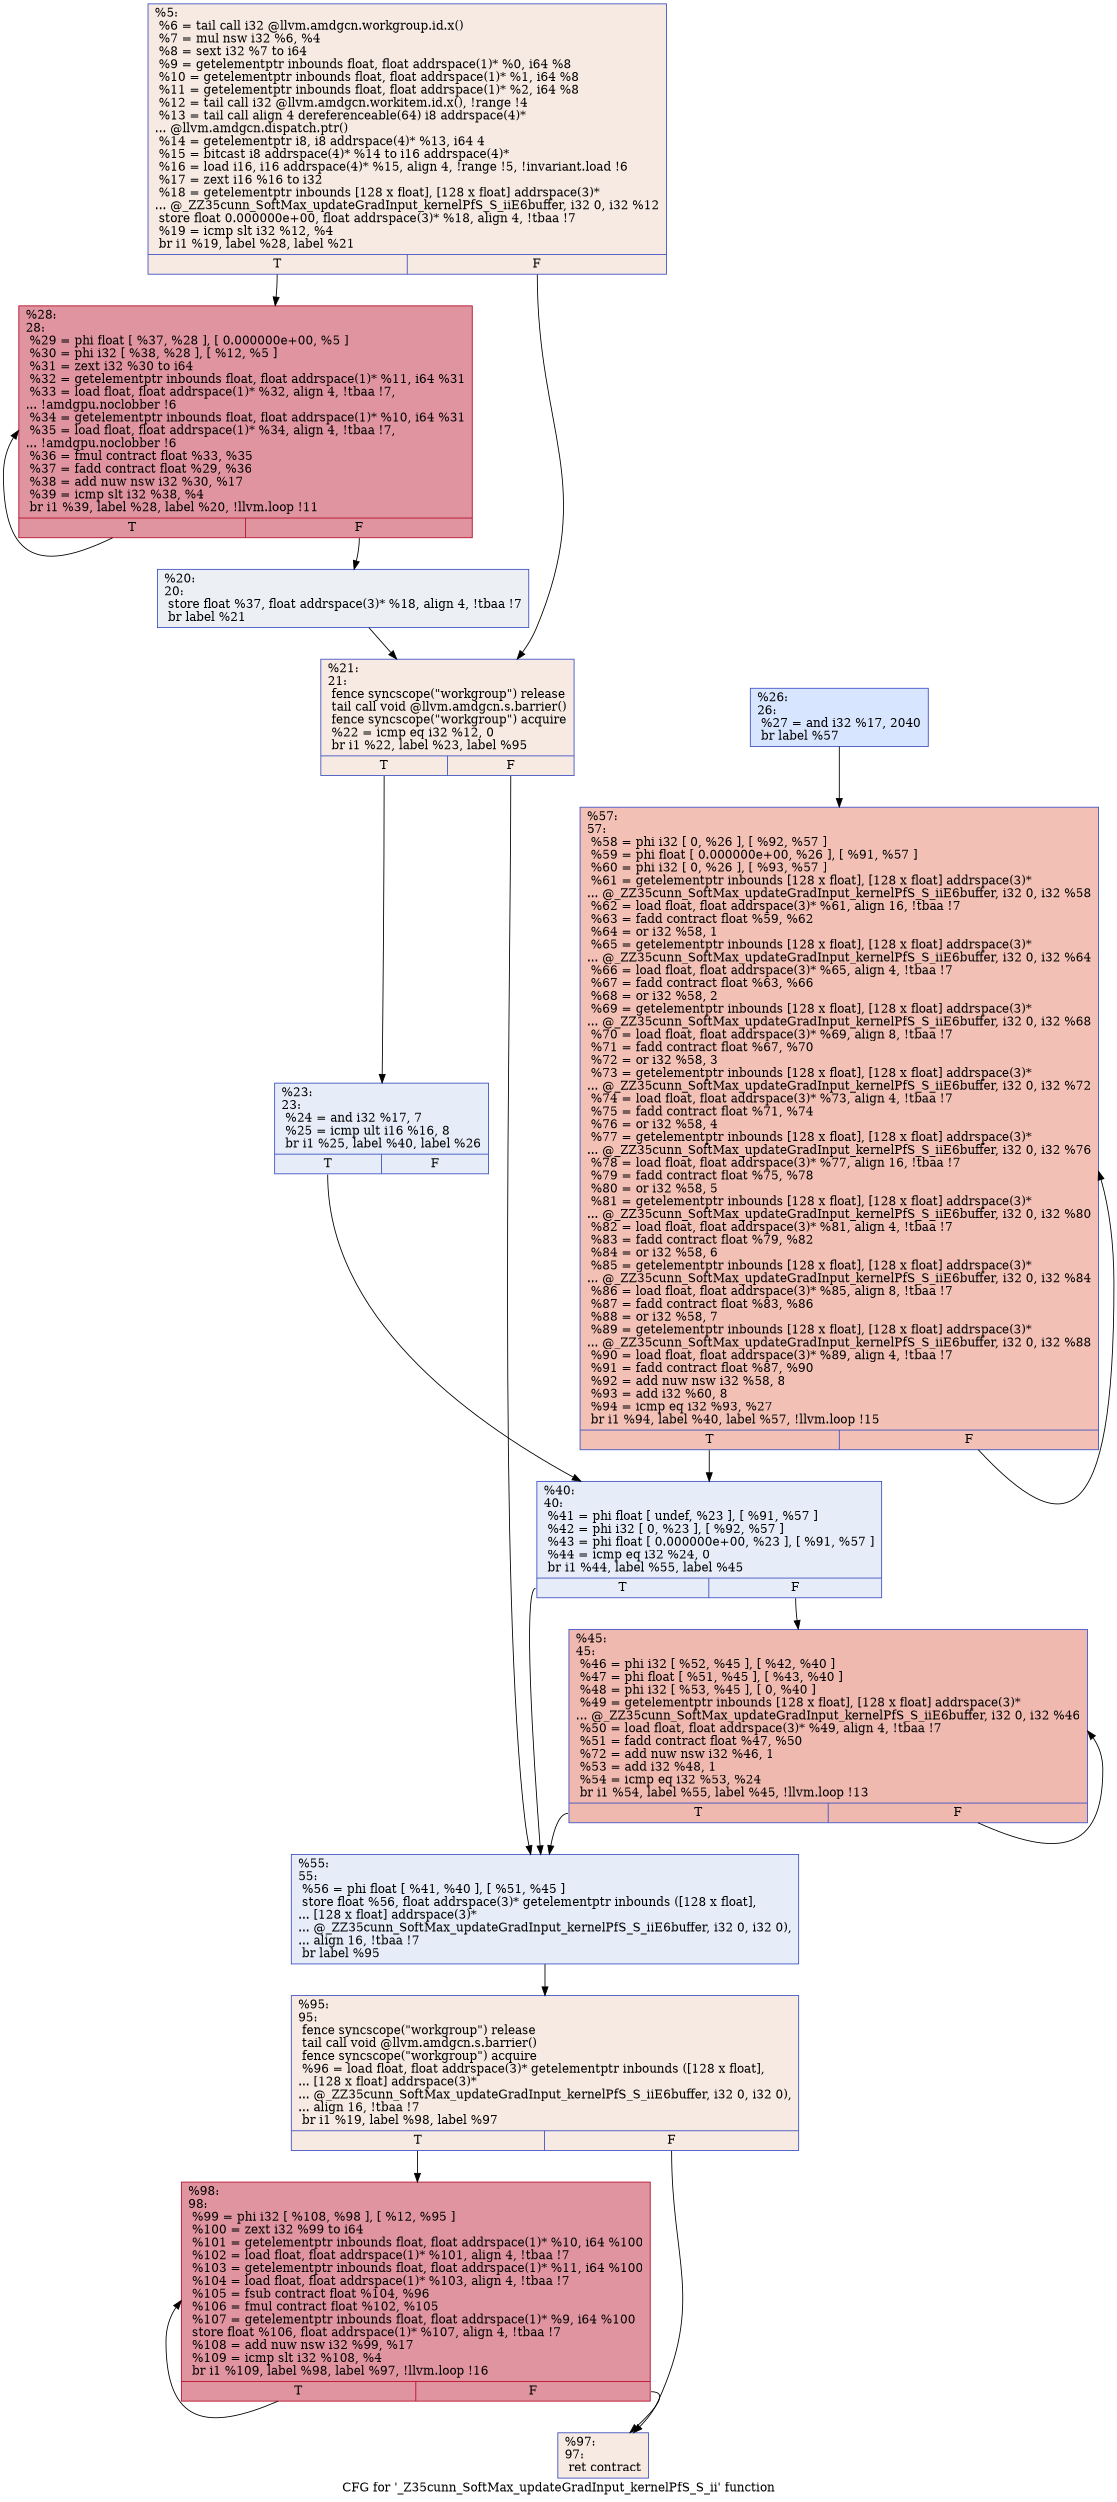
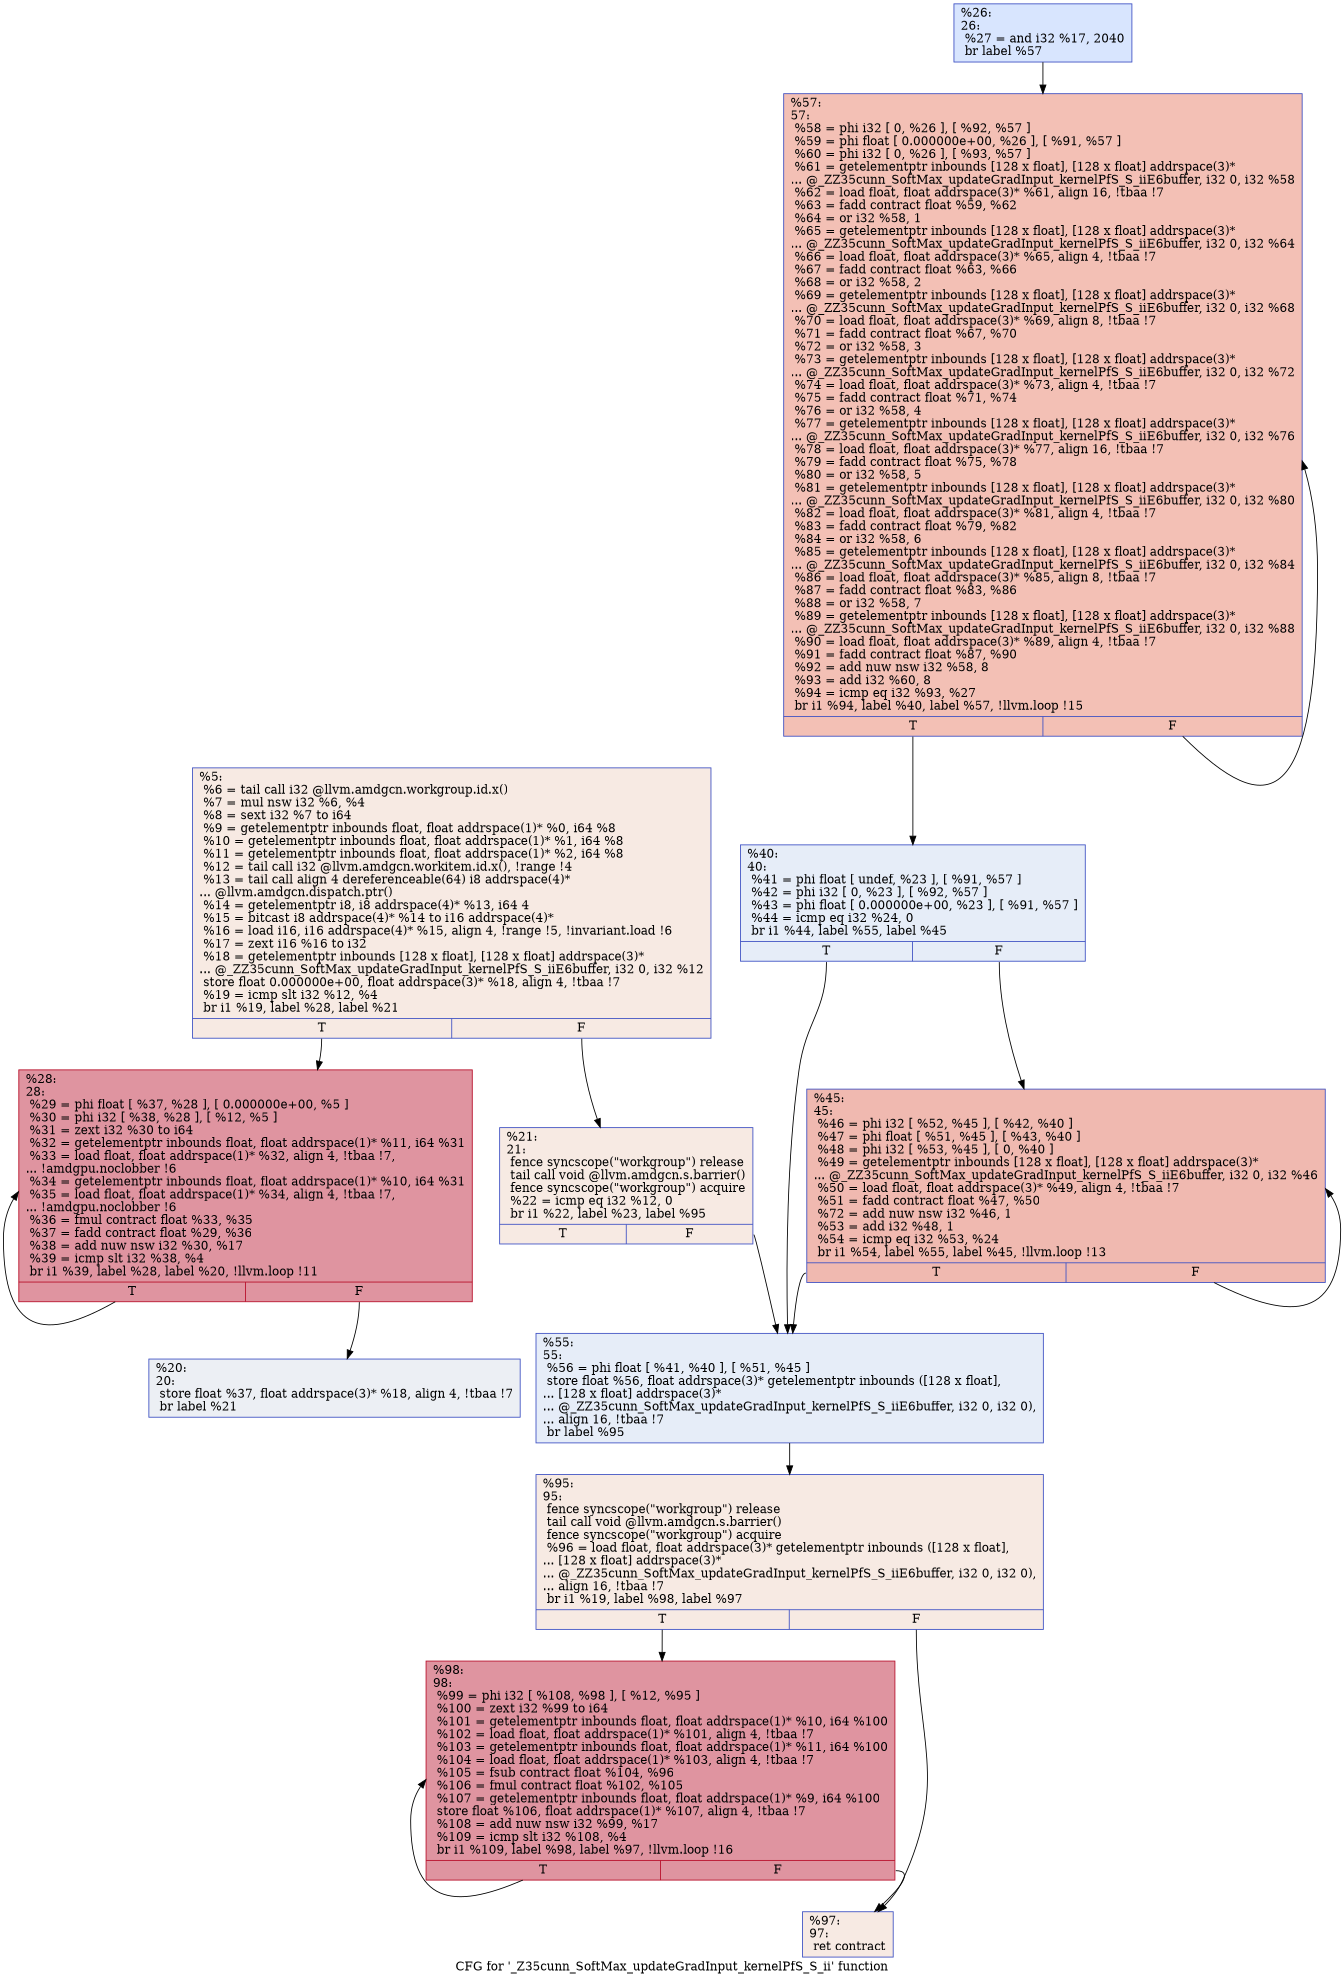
(380, 640) -> none
(382, 1128) -> none
